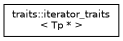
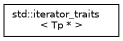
(61, 20) -> (61, 20)
